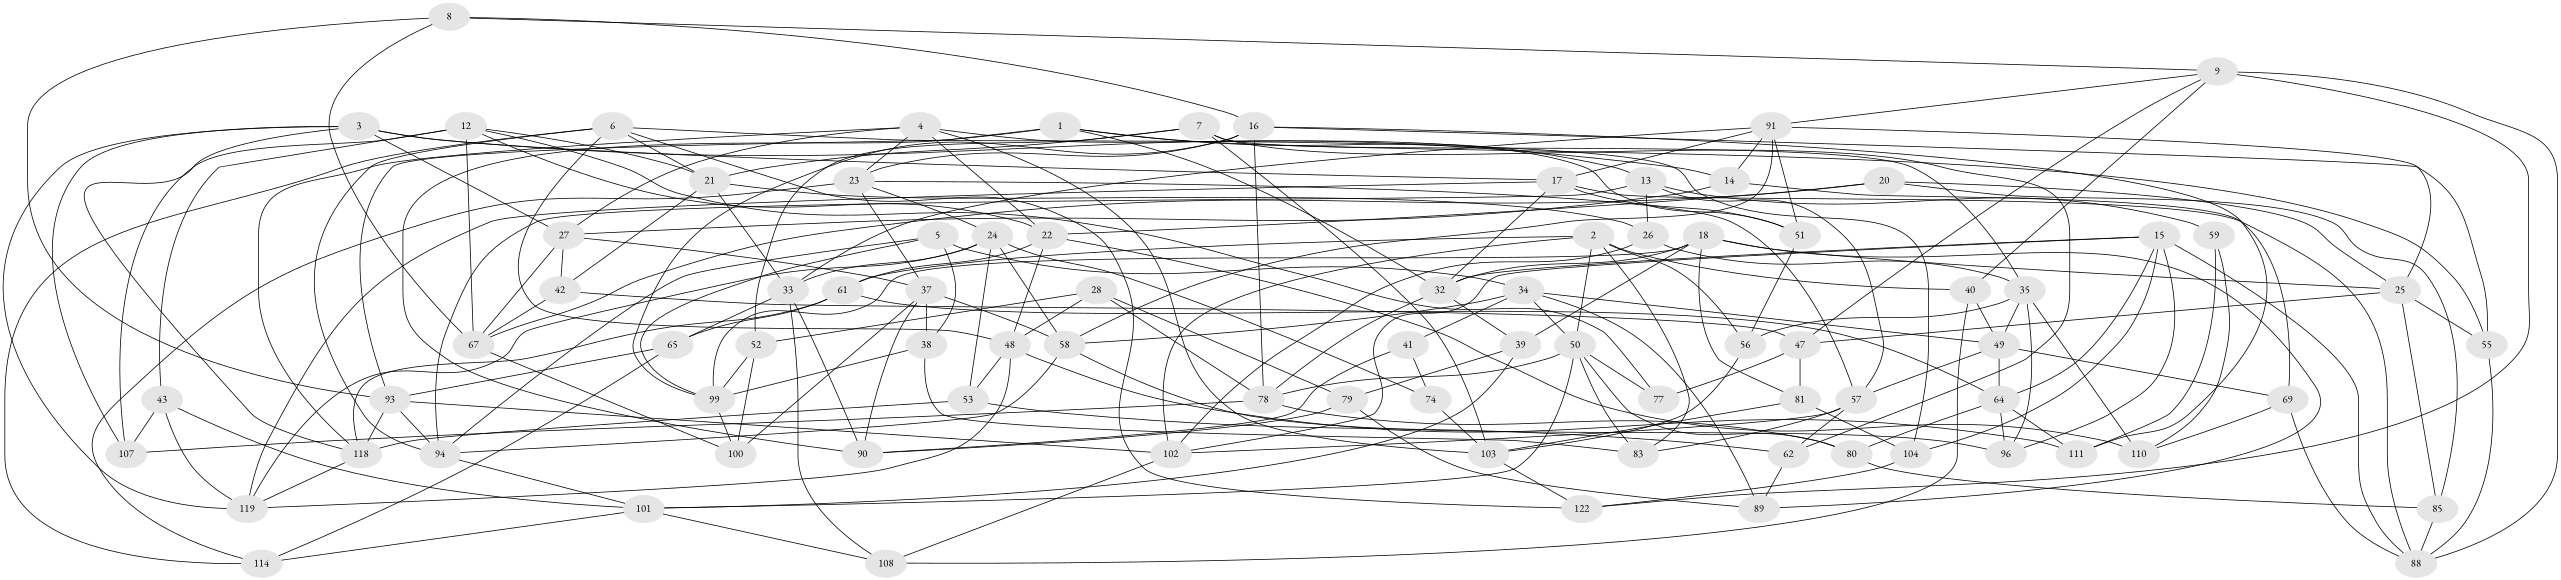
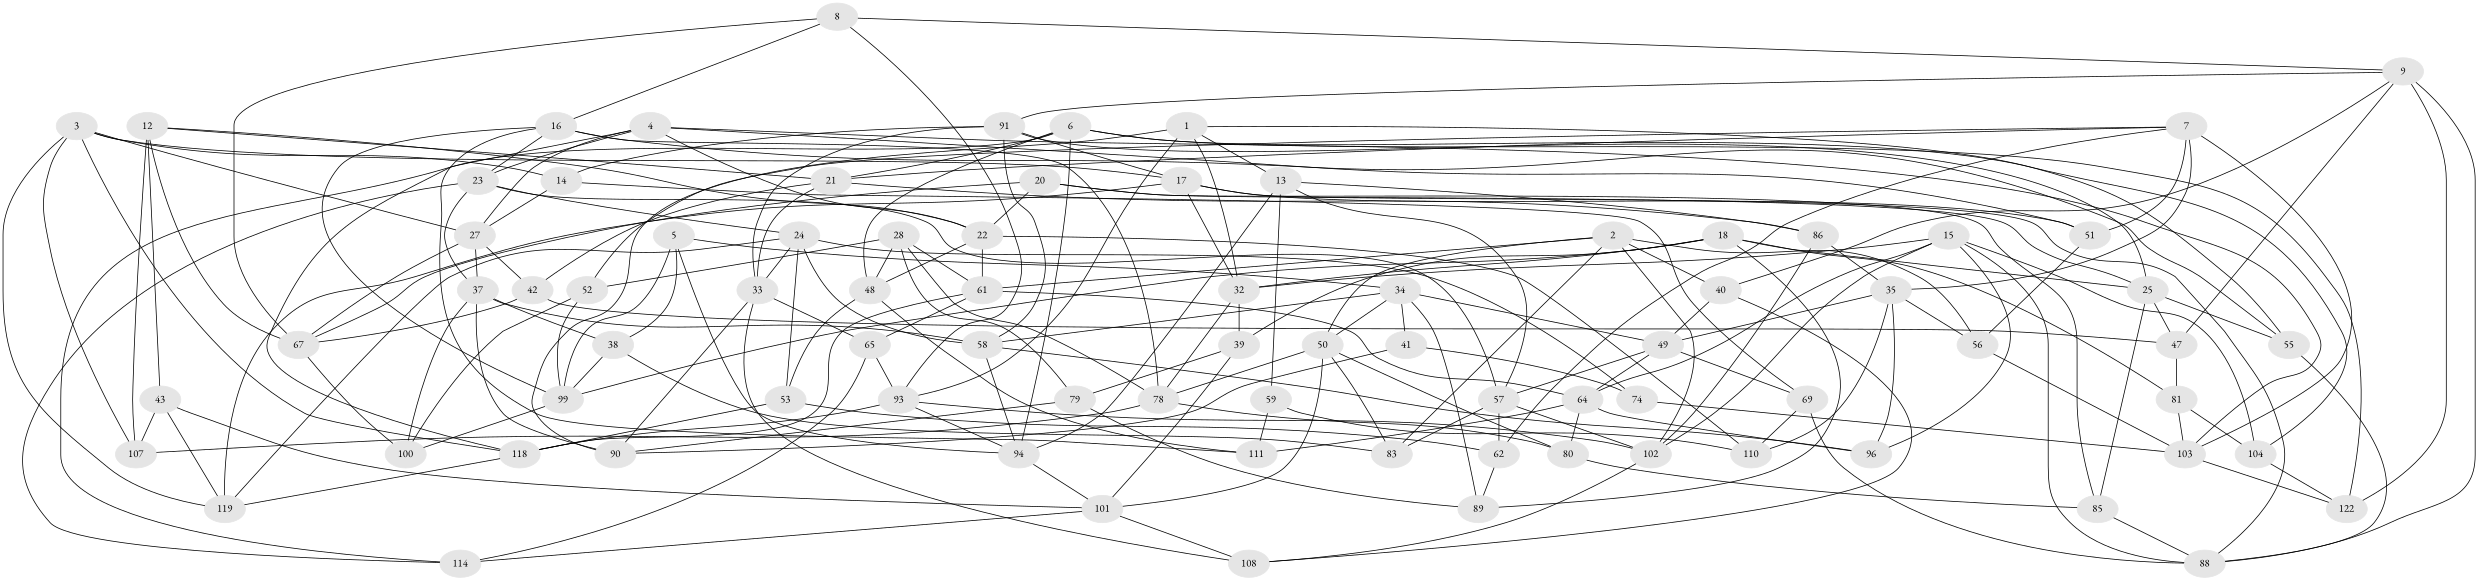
(1786, 181) -> (2162, 201)
(1648, 236) -> (1818, 236)
none -> (946, 266)
(1659, 400) -> none
(669, 488) -> none
